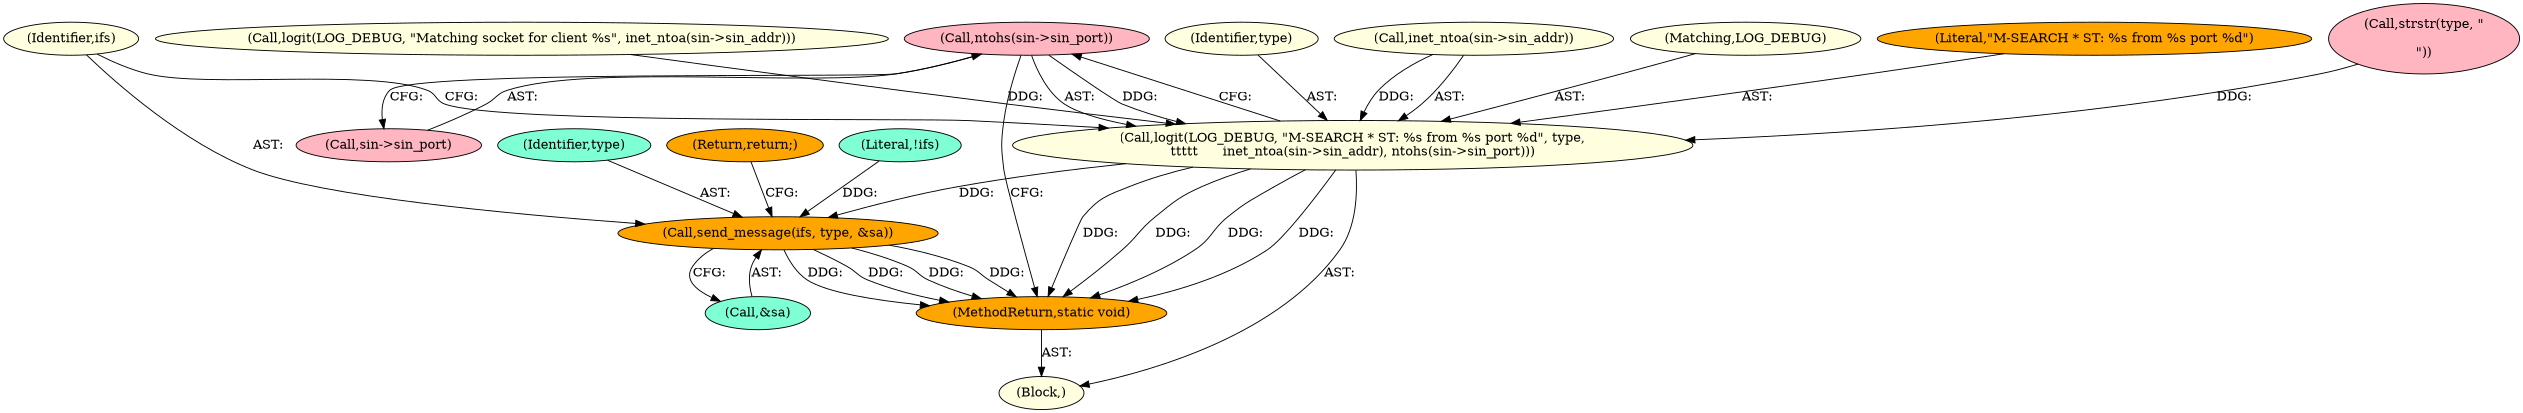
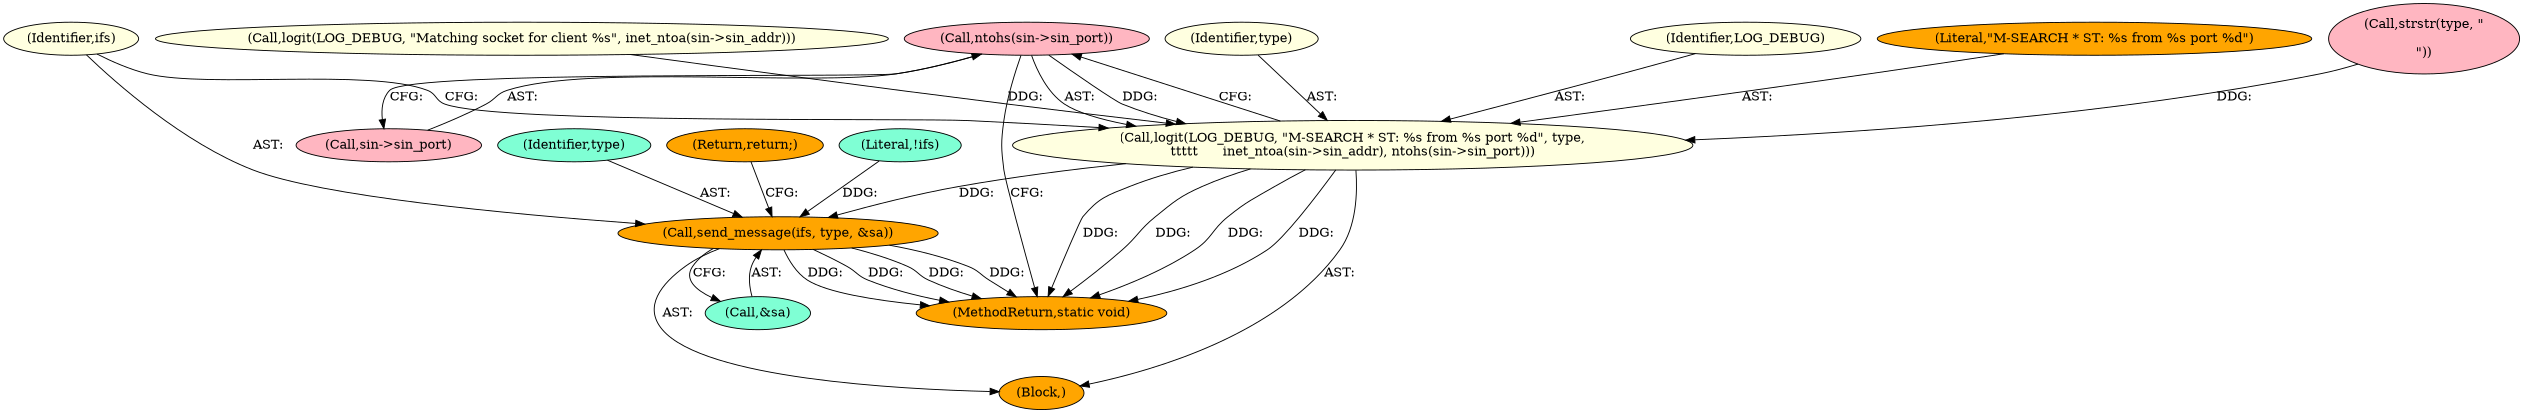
(1474, 39) -> none
(1746, 39) -> (1746, 39)
(1042, 348) -> (764, 371)
(1042, 393) -> (1042, 393)
